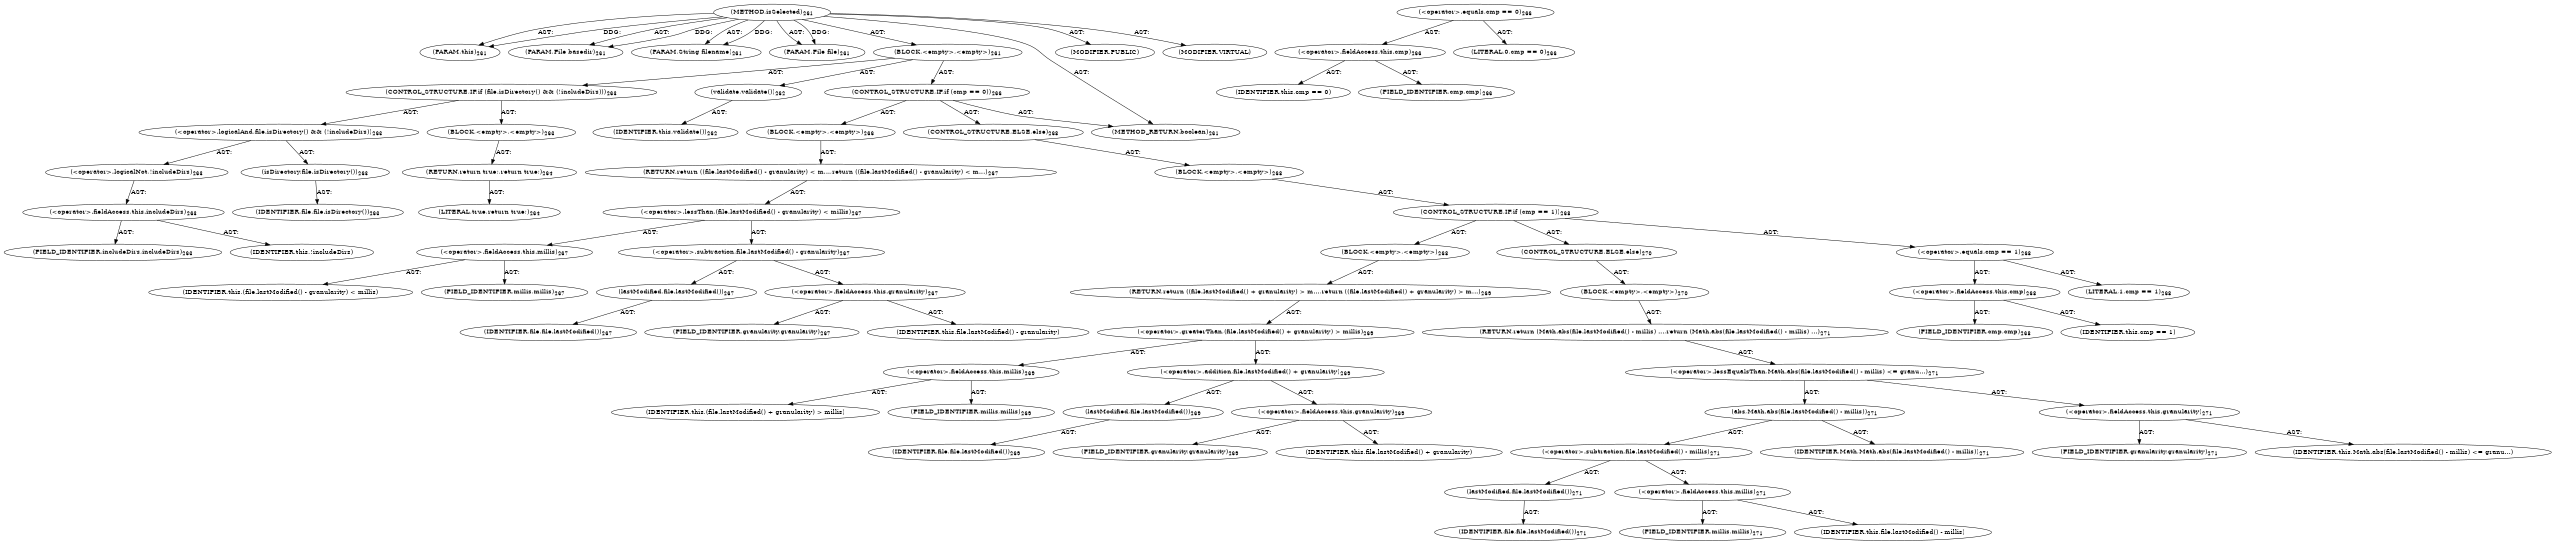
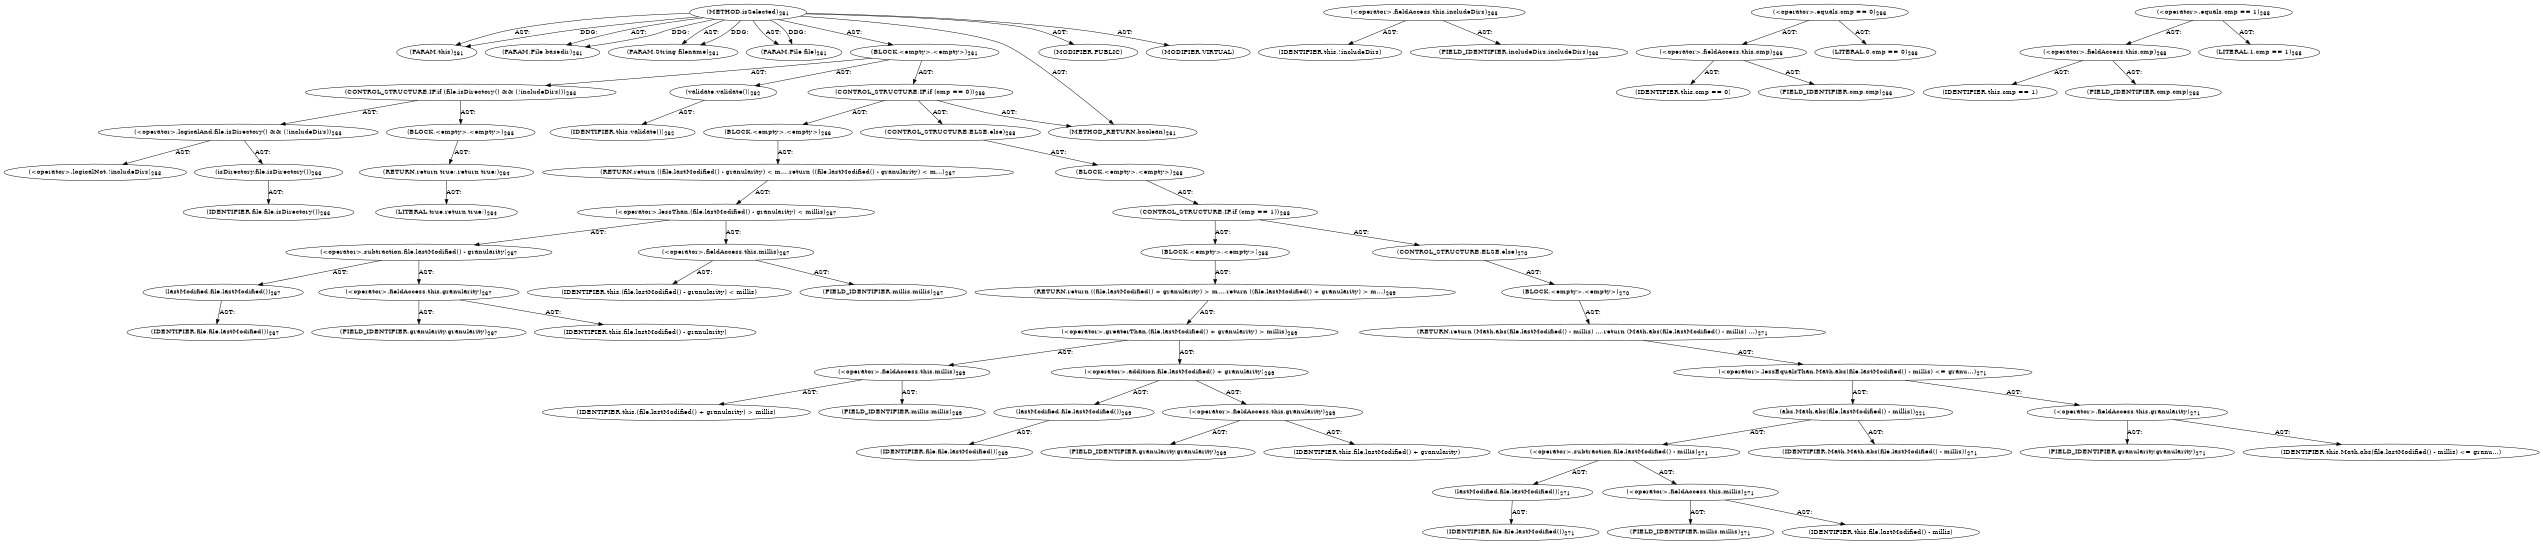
(131, 190) -> none
(1738, 233) -> none
(1872, 412) -> (1921, 412)
